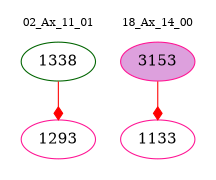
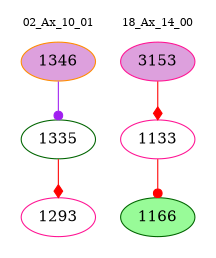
(58, 23) -> (58, 23)
(58, 62) -> (58, 139)
none -> (58, 62)
none -> (158, 217)
